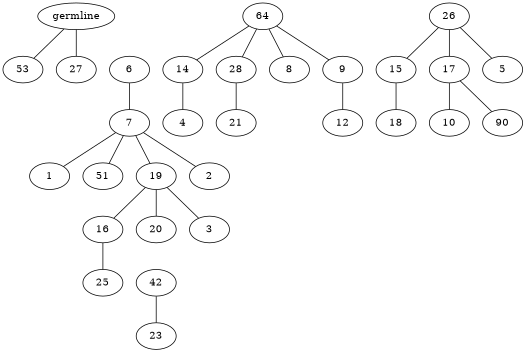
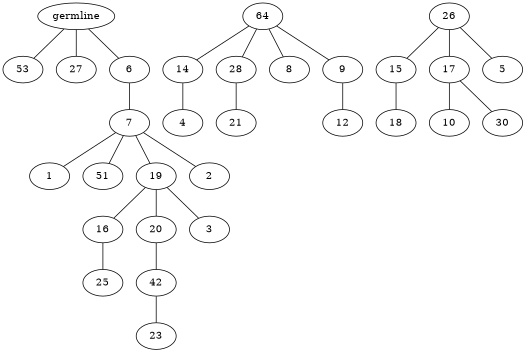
none -> (104, 44)
(503, 123) -> (503, 123)
none -> (156, 256)
